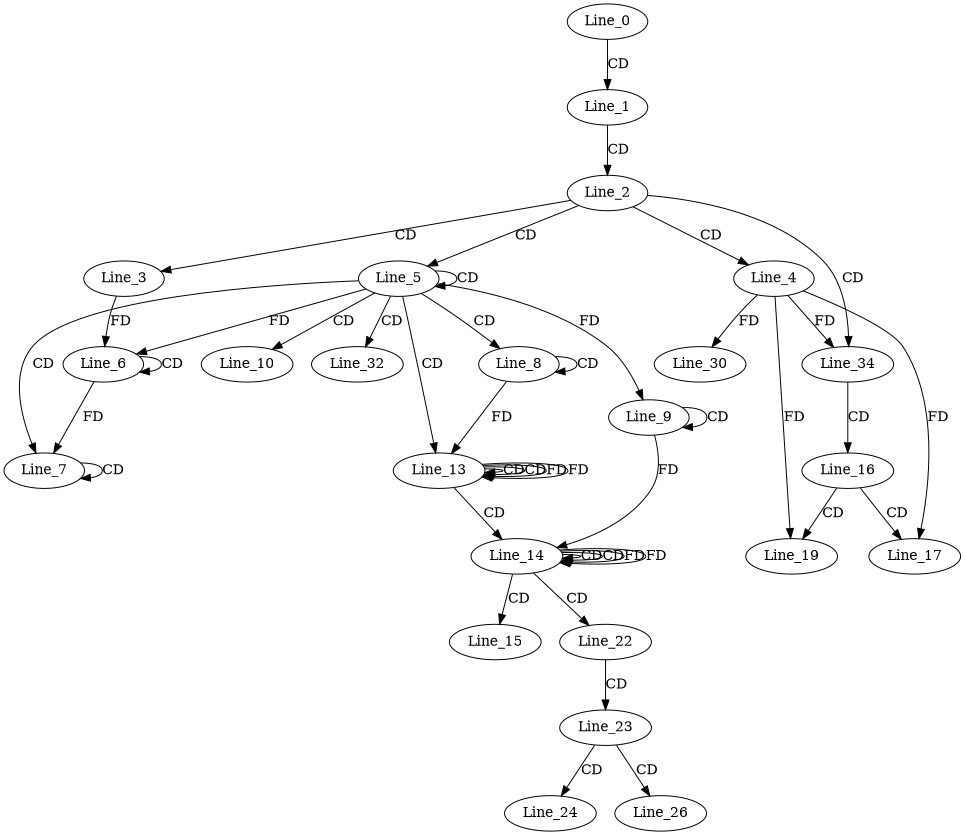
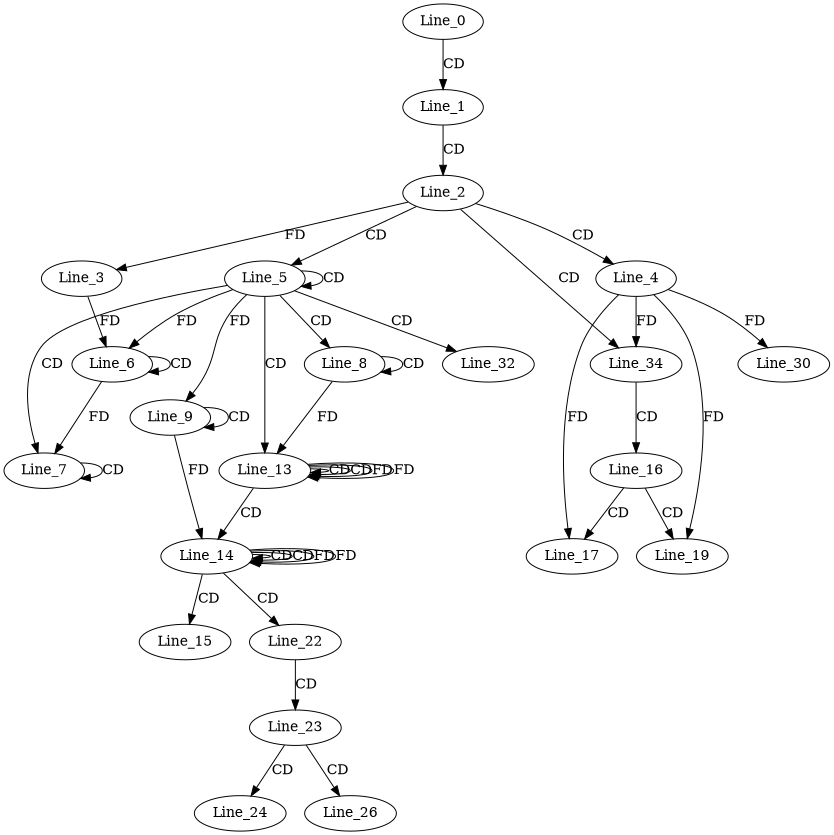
(406, 236) -> (295, 236)
(247, 364) -> none
